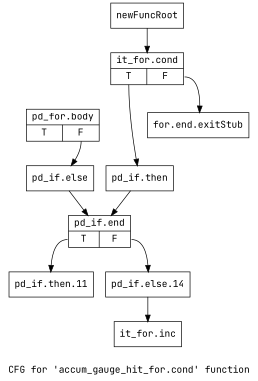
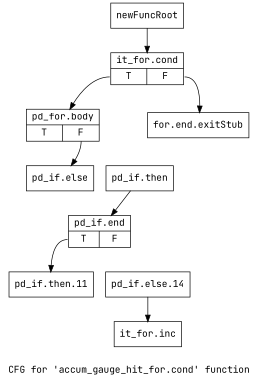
(131, 122) -> (88, 86)
(76, 200) -> none
(144, 249) -> none
